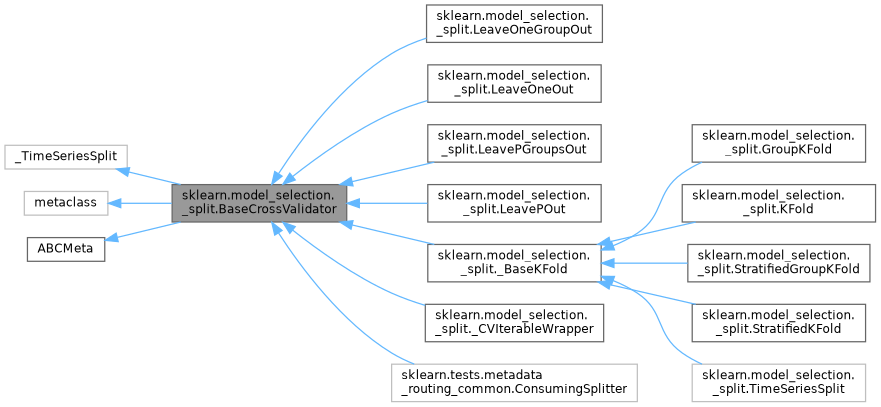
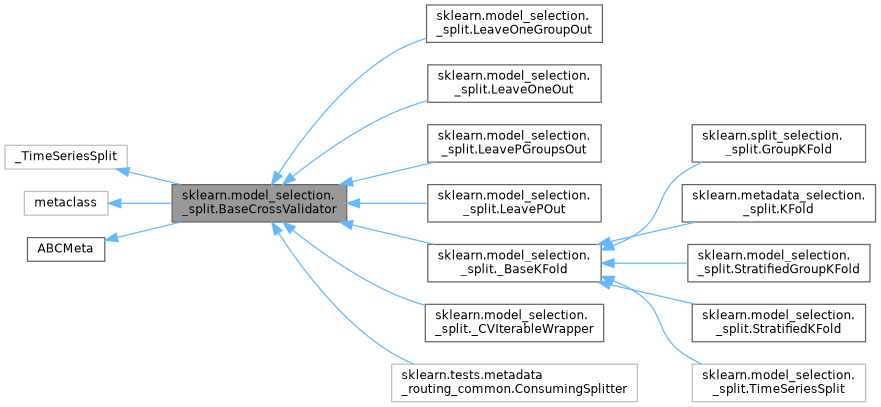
(779, 143) -> (779, 143)
(779, 203) -> (779, 203)
